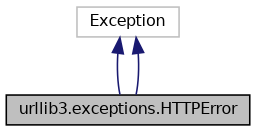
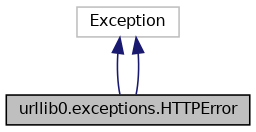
(128, 110) -> (128, 110)
